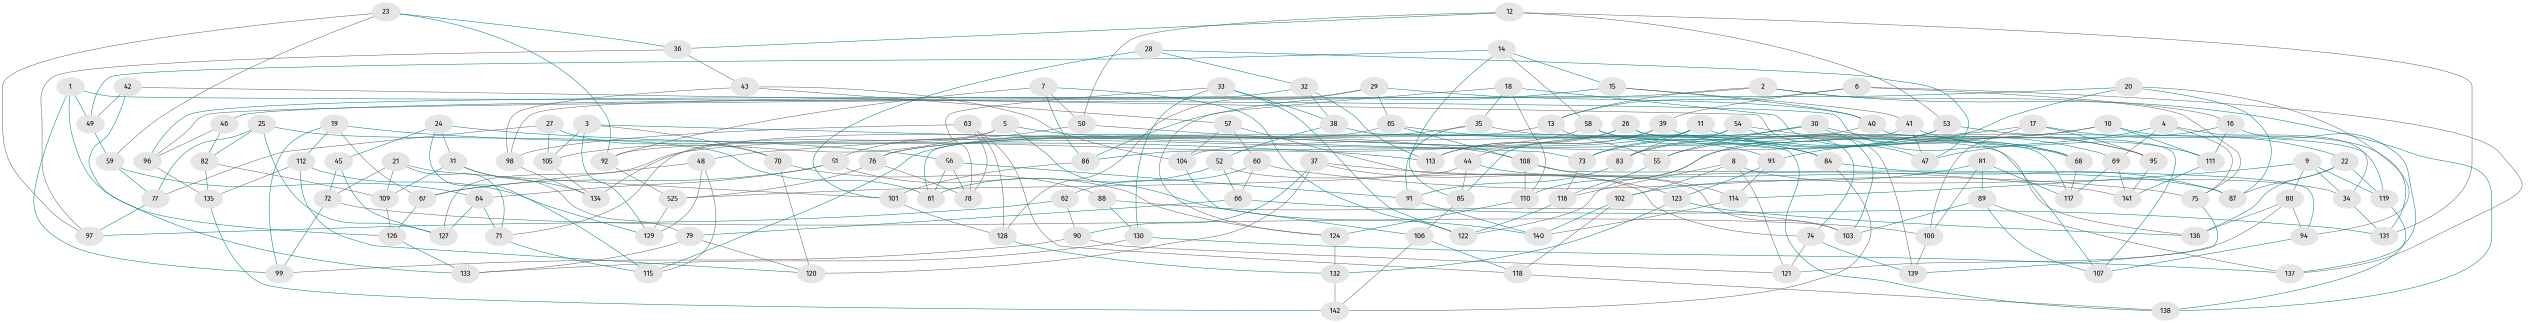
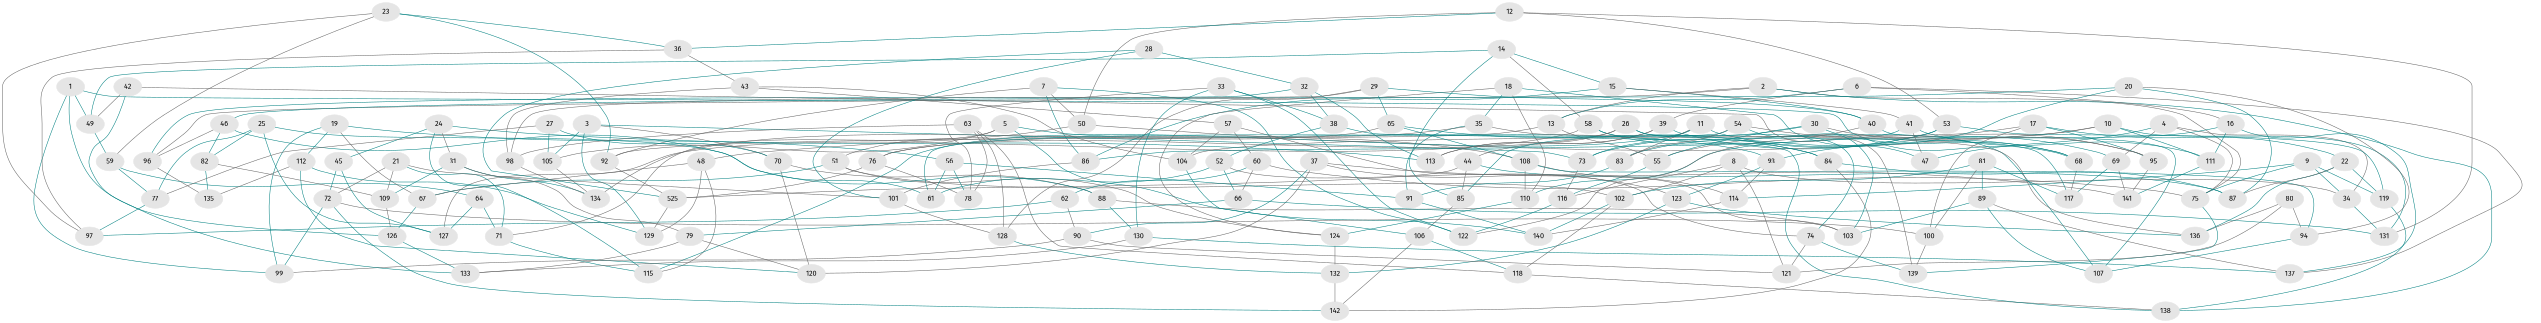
(1599, 64) -> (700, 77)
none -> (493, 142)
(2297, 183) -> (2254, 176)
(600, 188) -> (1321, 185)
(744, 306) -> (814, 304)
